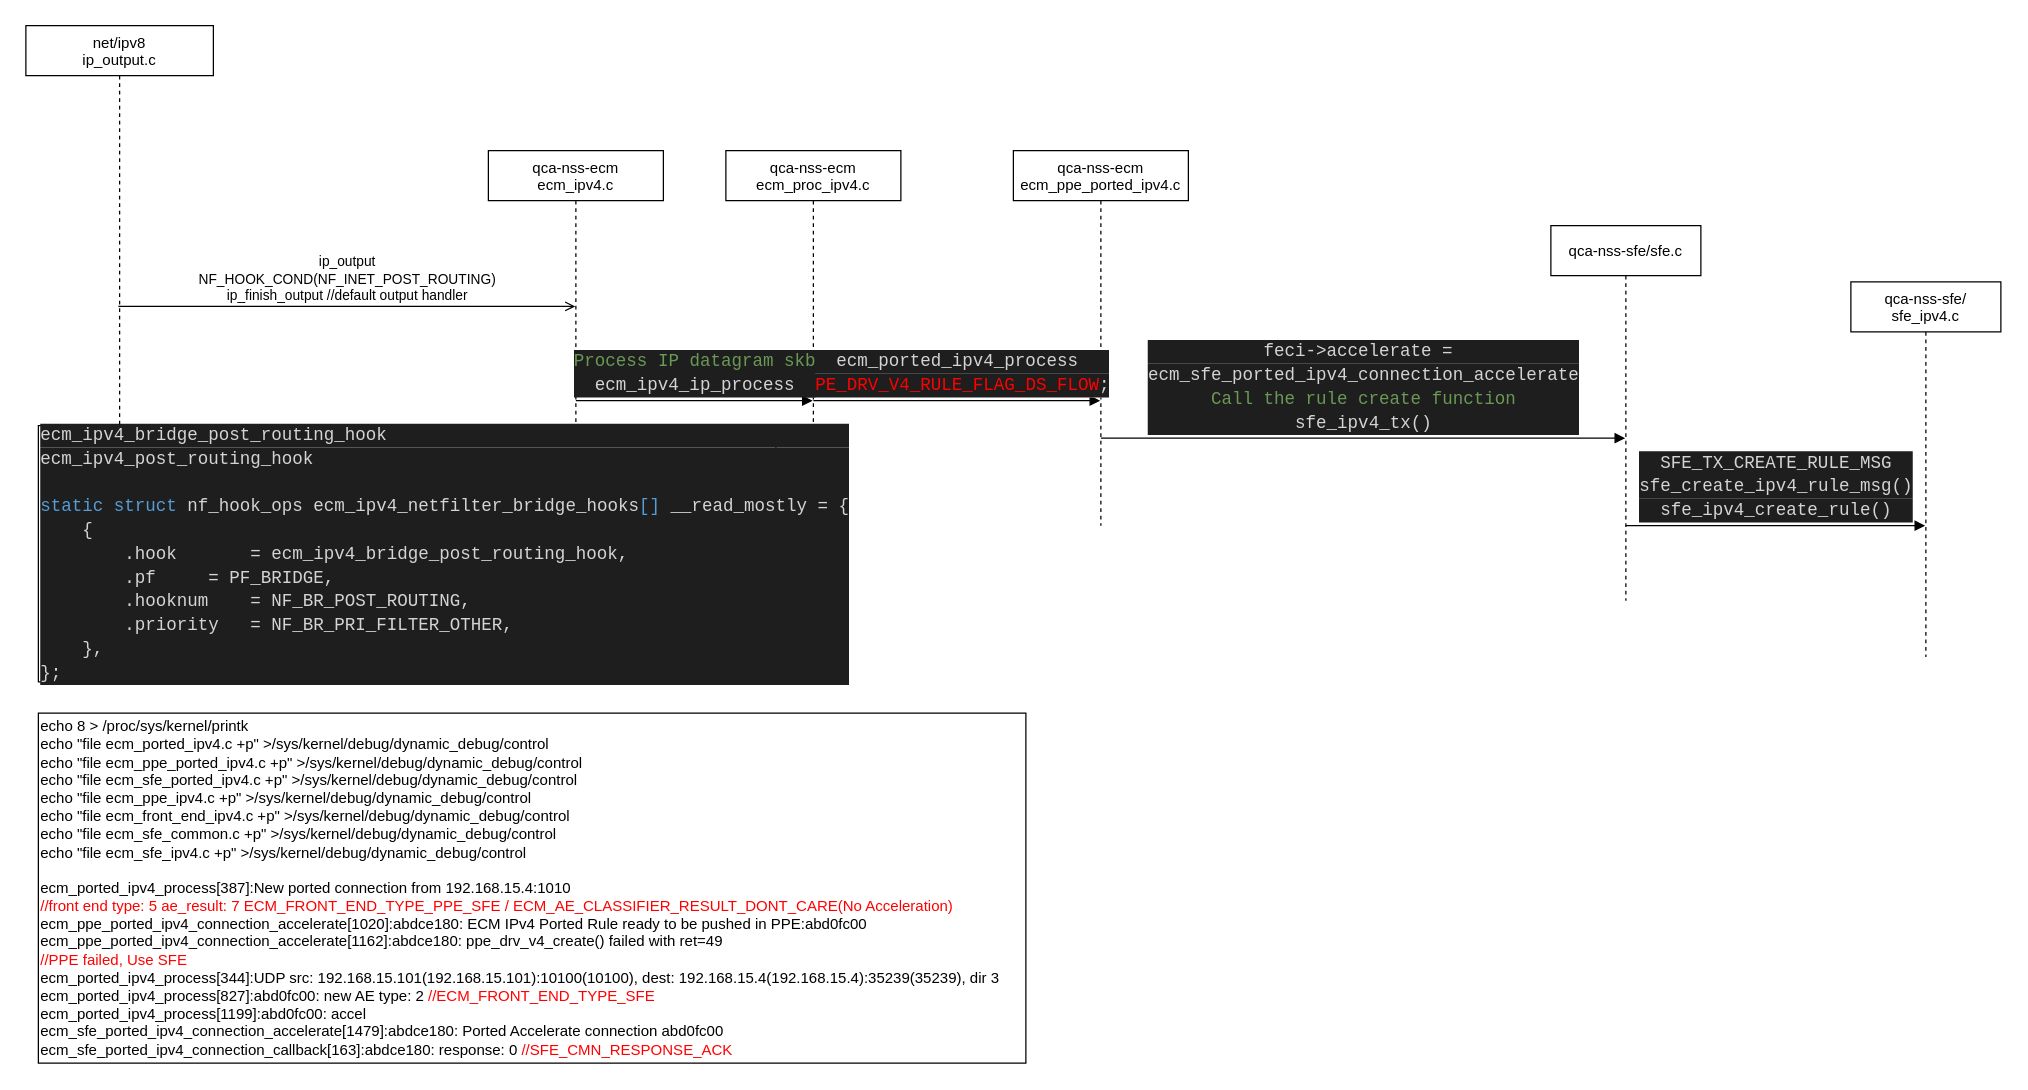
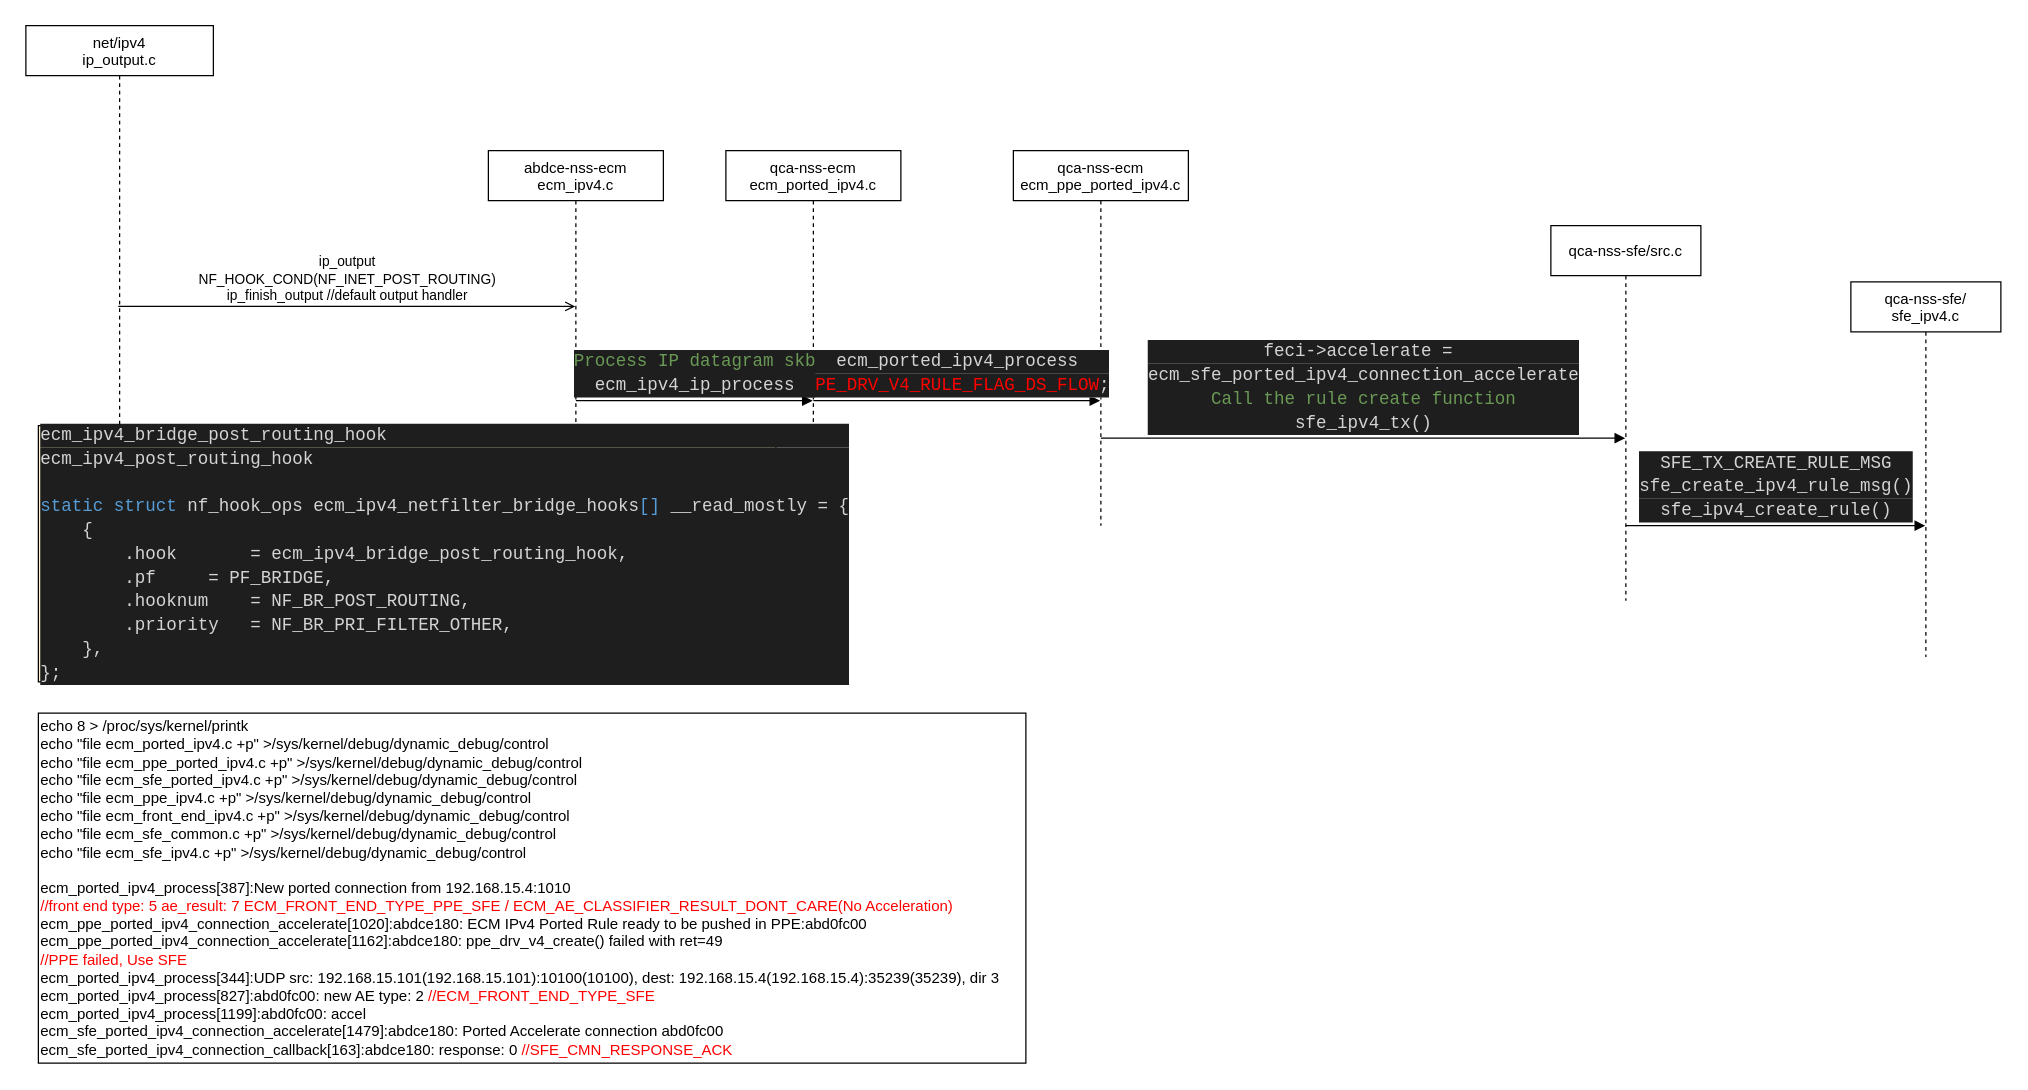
(119, 43) -> (119, 43)
(575, 168) -> (575, 168)
(813, 168) -> (813, 168)
(1625, 251) -> (1625, 251)
(407, 554) -> (407, 554)
